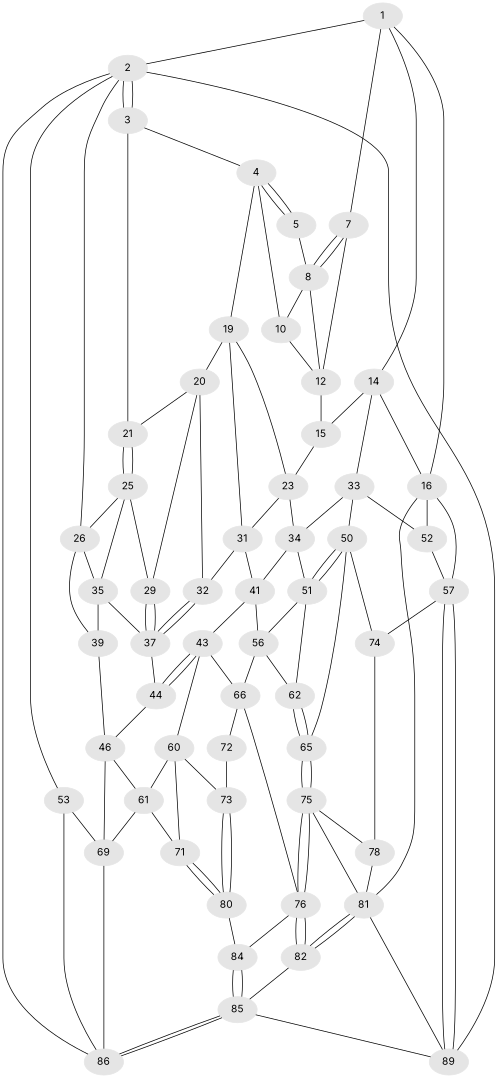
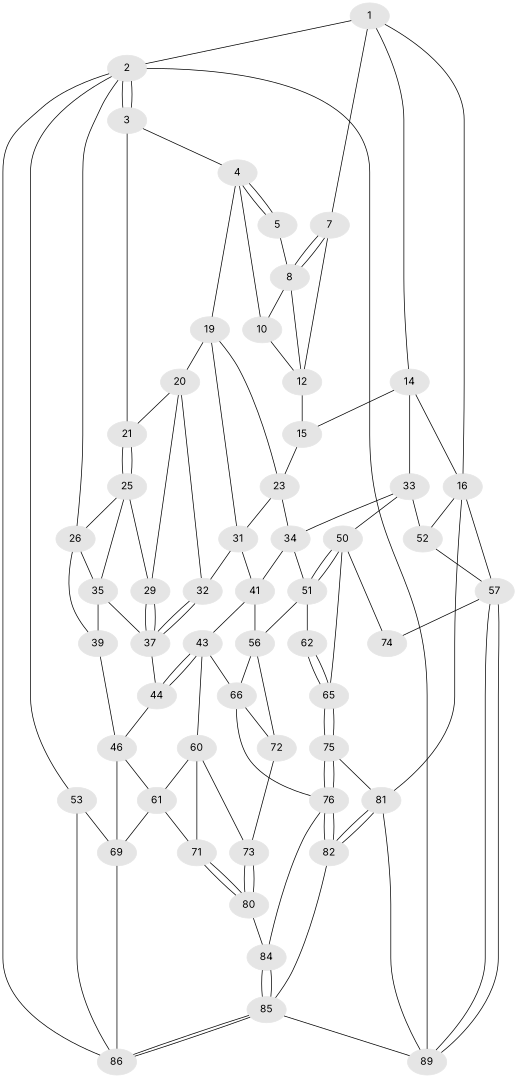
(277, 670) -> (266, 696)
(375, 853) -> none
